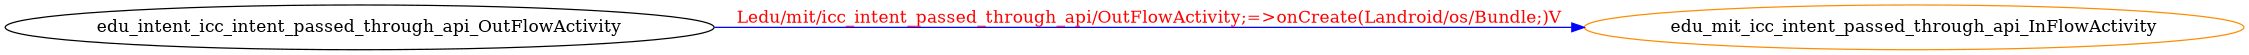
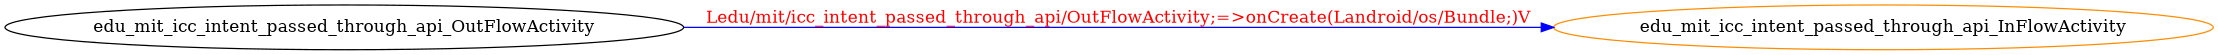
(360, 27) -> (344, 27)
